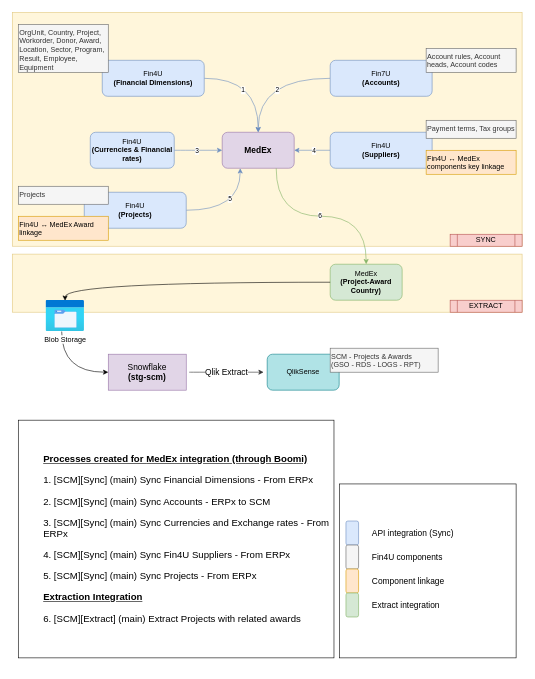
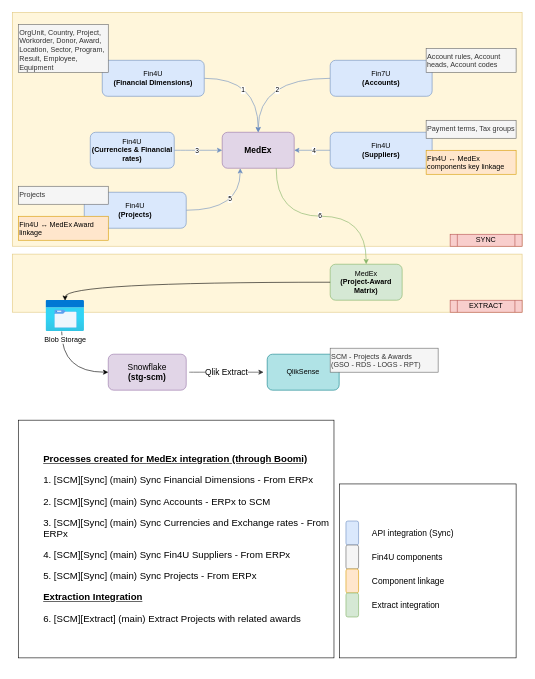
(366, 282) -> (366, 282)
(147, 372) -> (147, 372)
